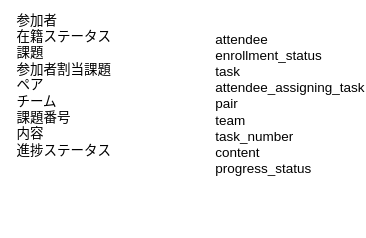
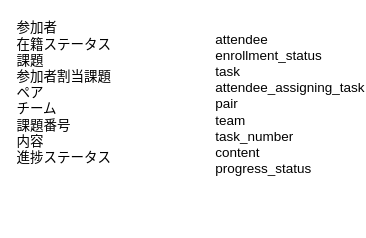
(102, 90) -> (102, 98)
